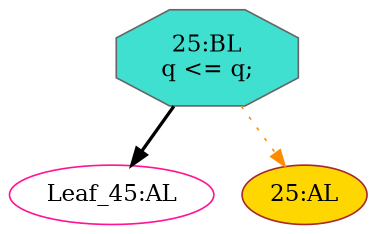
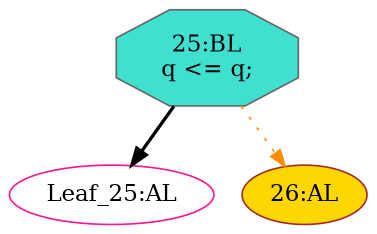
(112, 195) -> (112, 195)
(305, 195) -> (305, 195)
